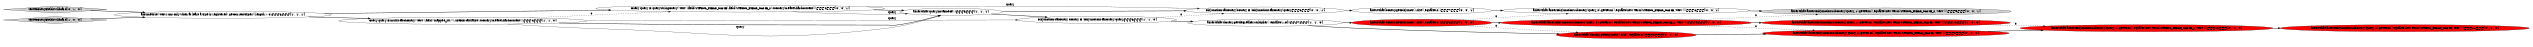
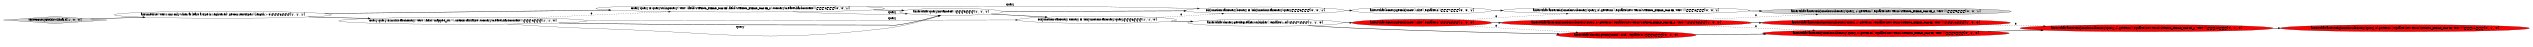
(55, 10) -> none
